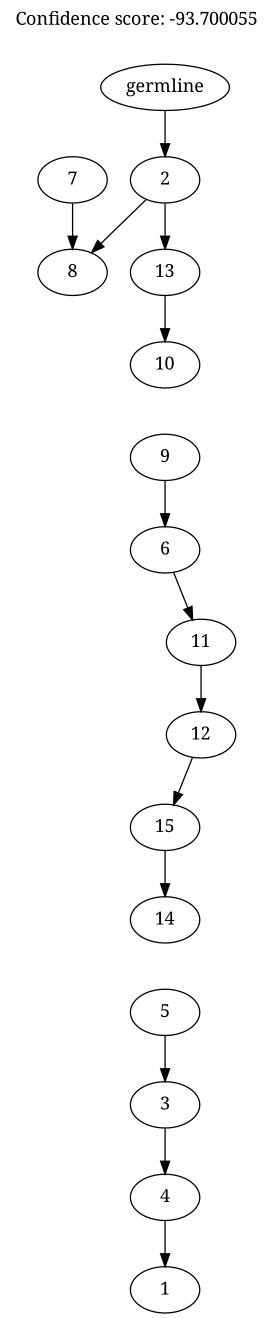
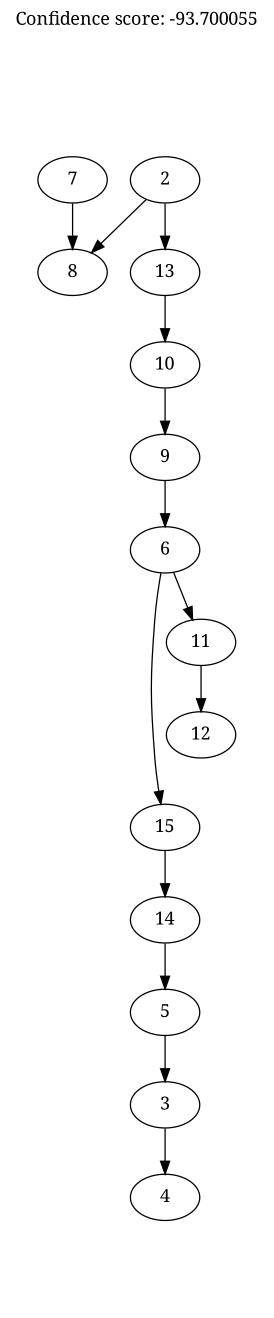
(165, 87) -> none
none -> (165, 405)
(185, 775) -> (151, 682)
none -> (165, 960)
(165, 1290) -> none
